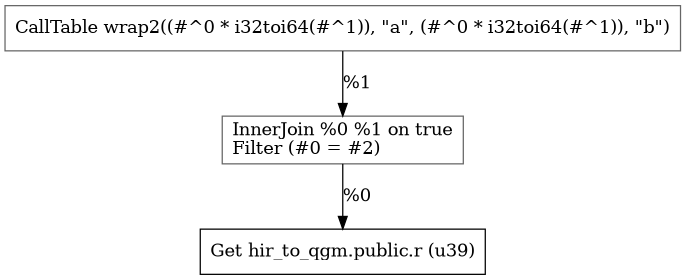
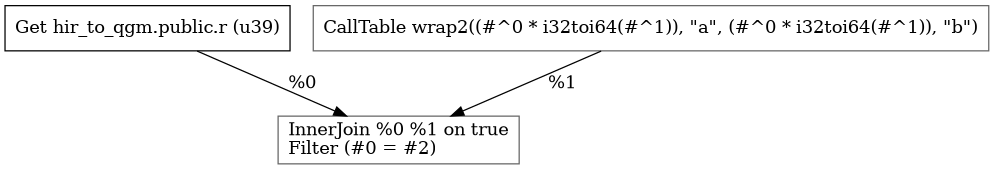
(343, 190) -> (266, 81)
